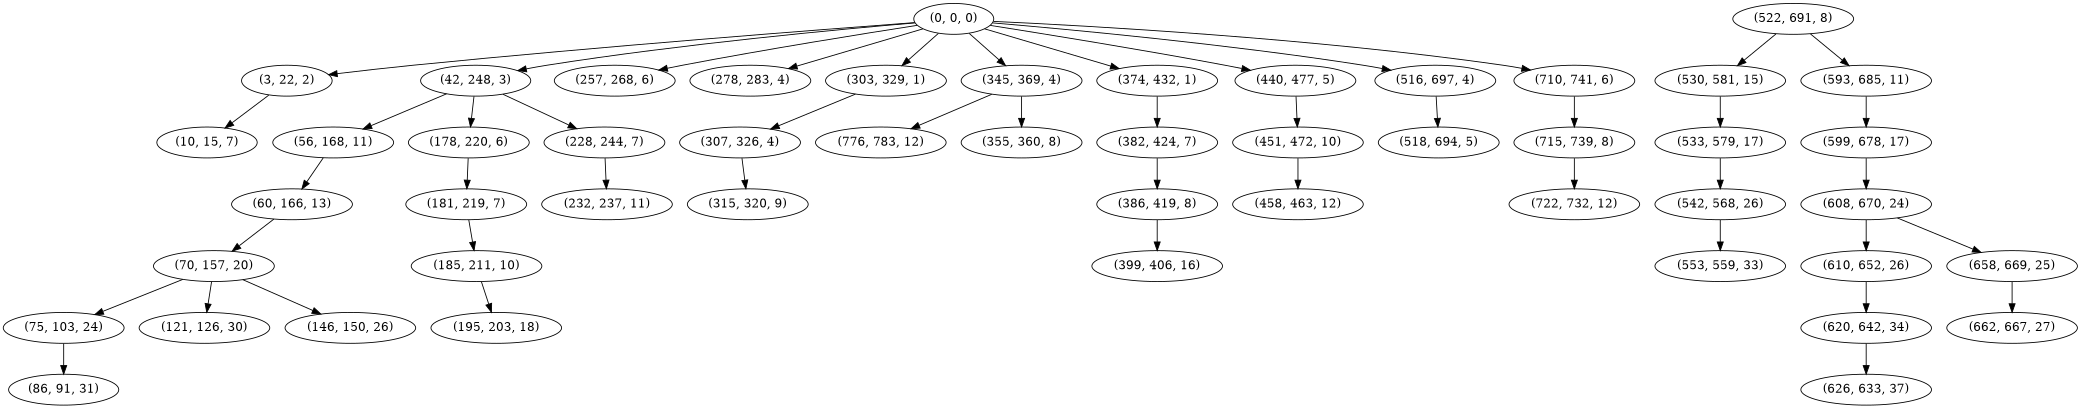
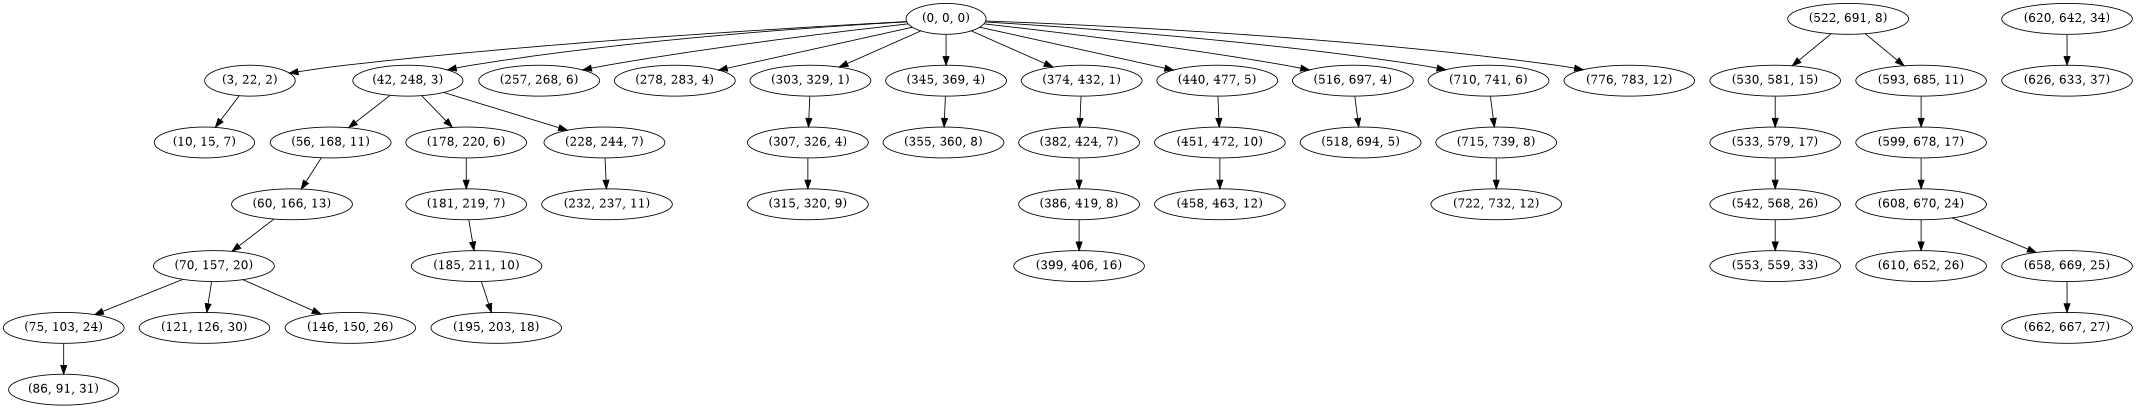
(955, 110) -> (1281, 37)
(1866, 293) -> none
